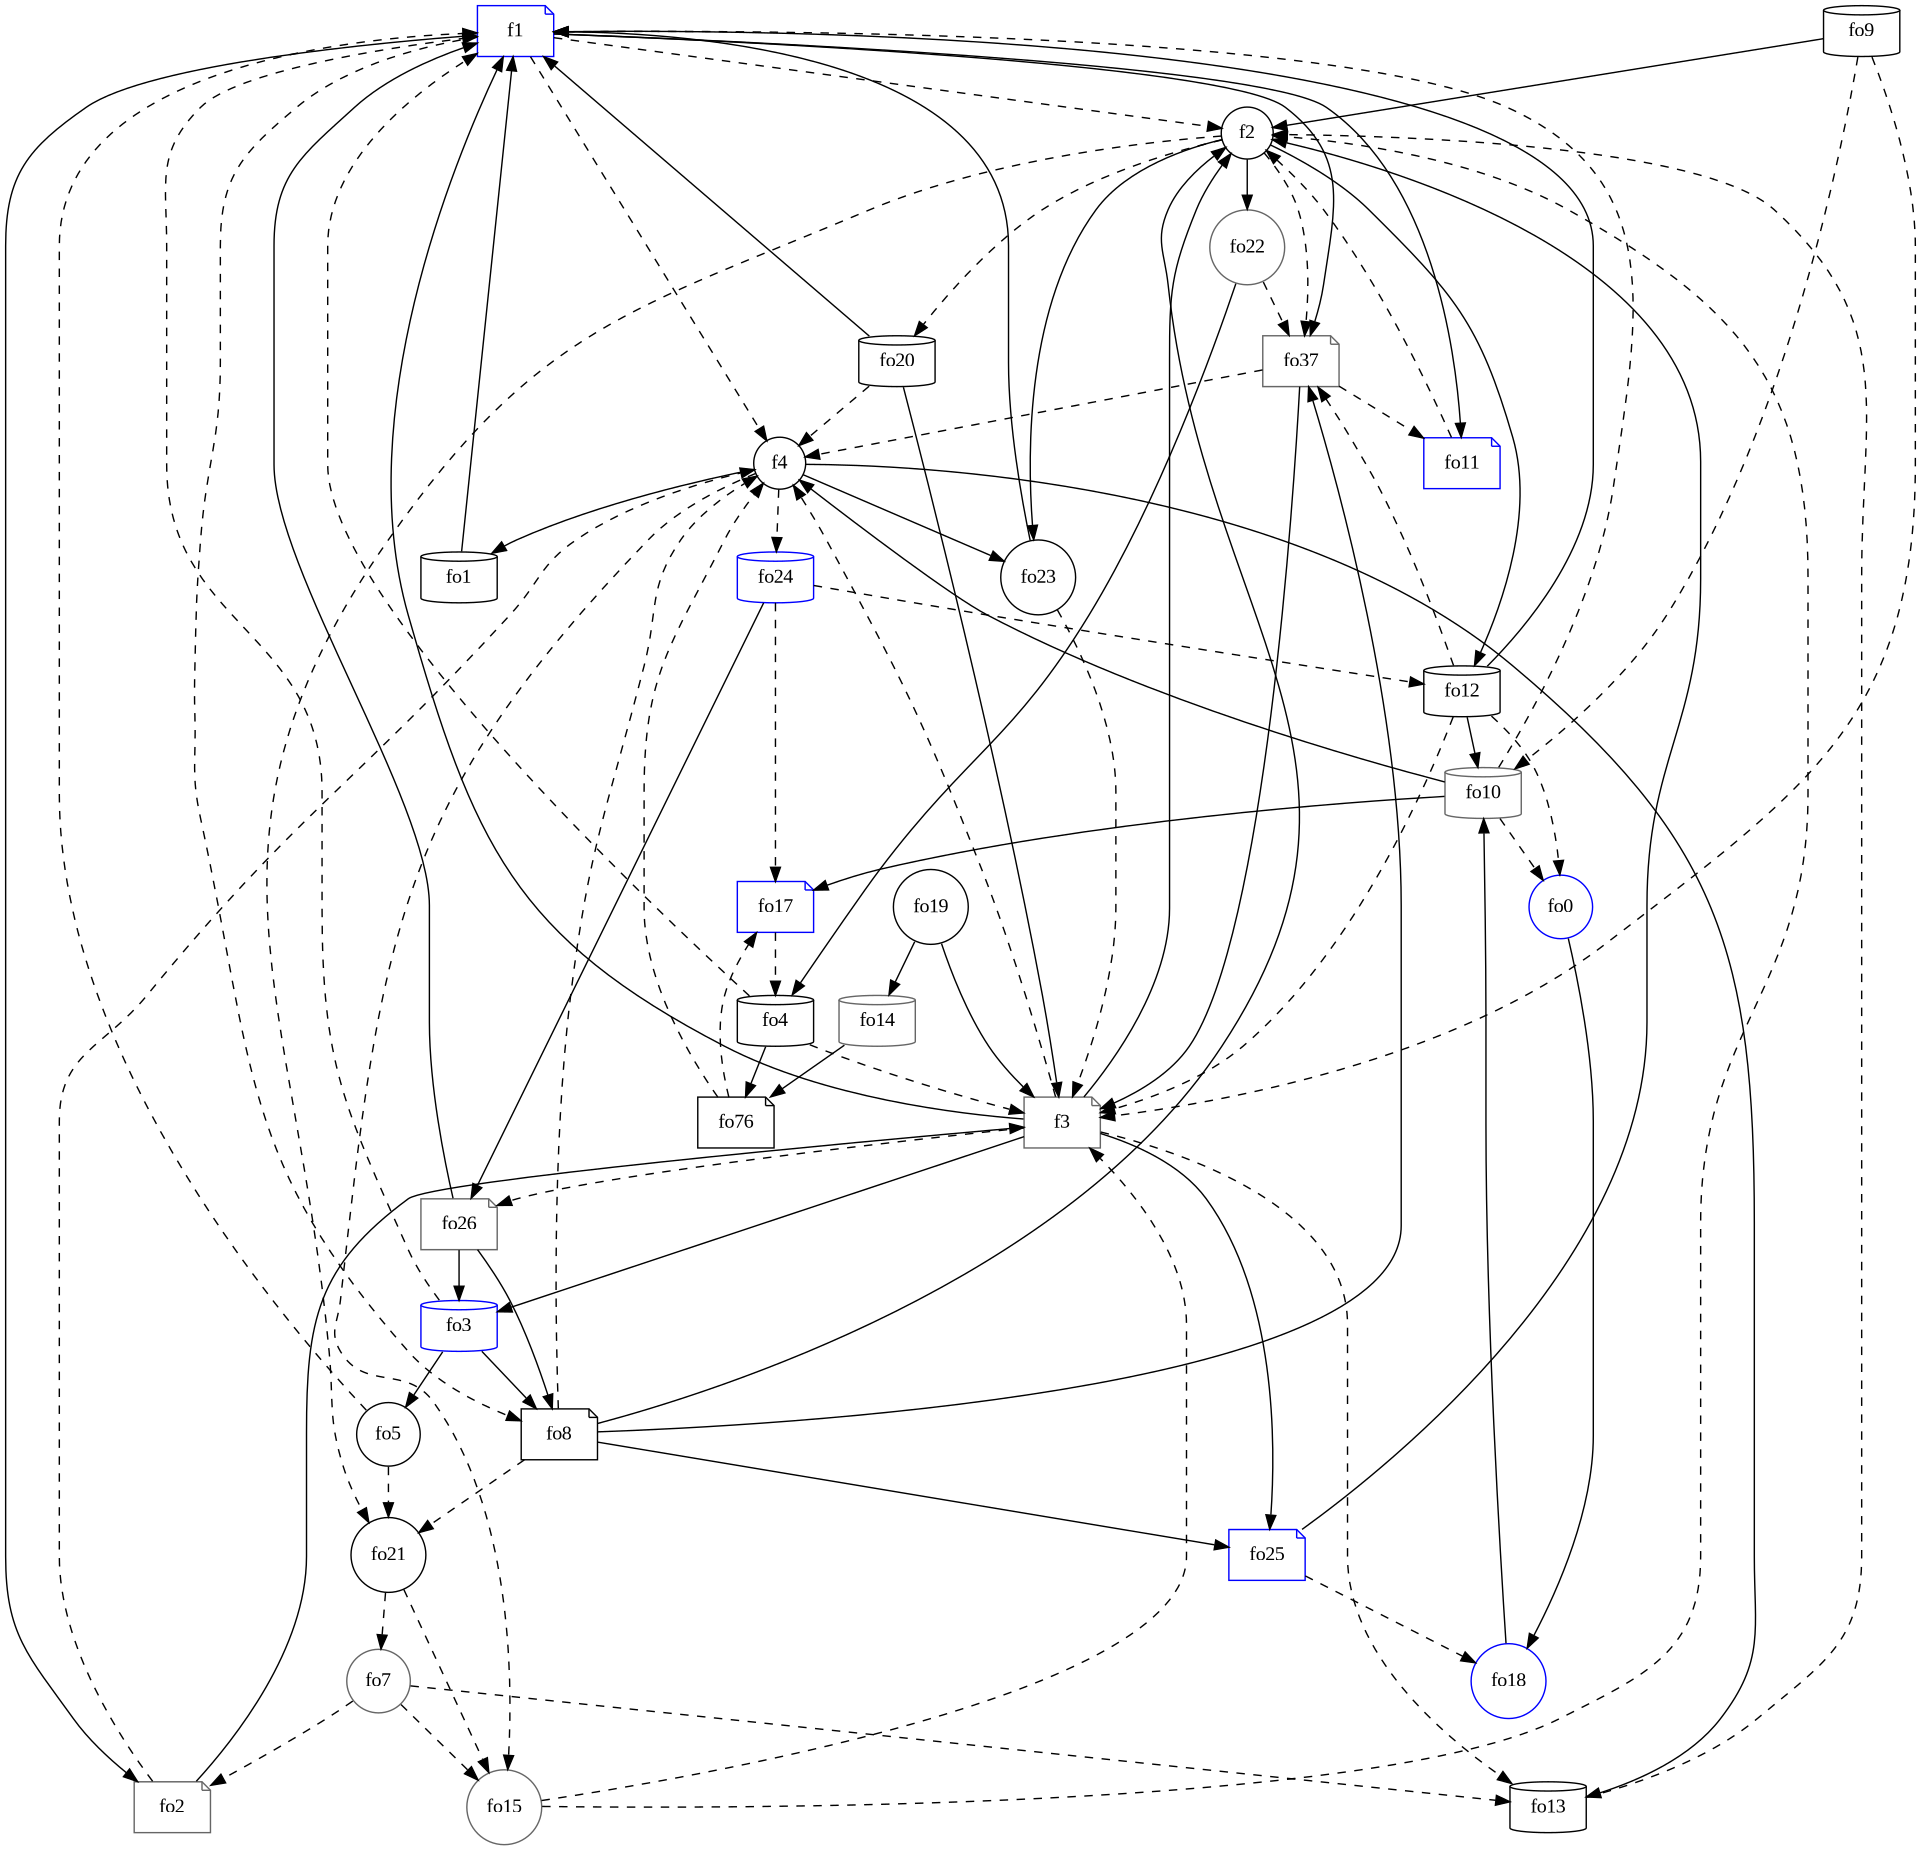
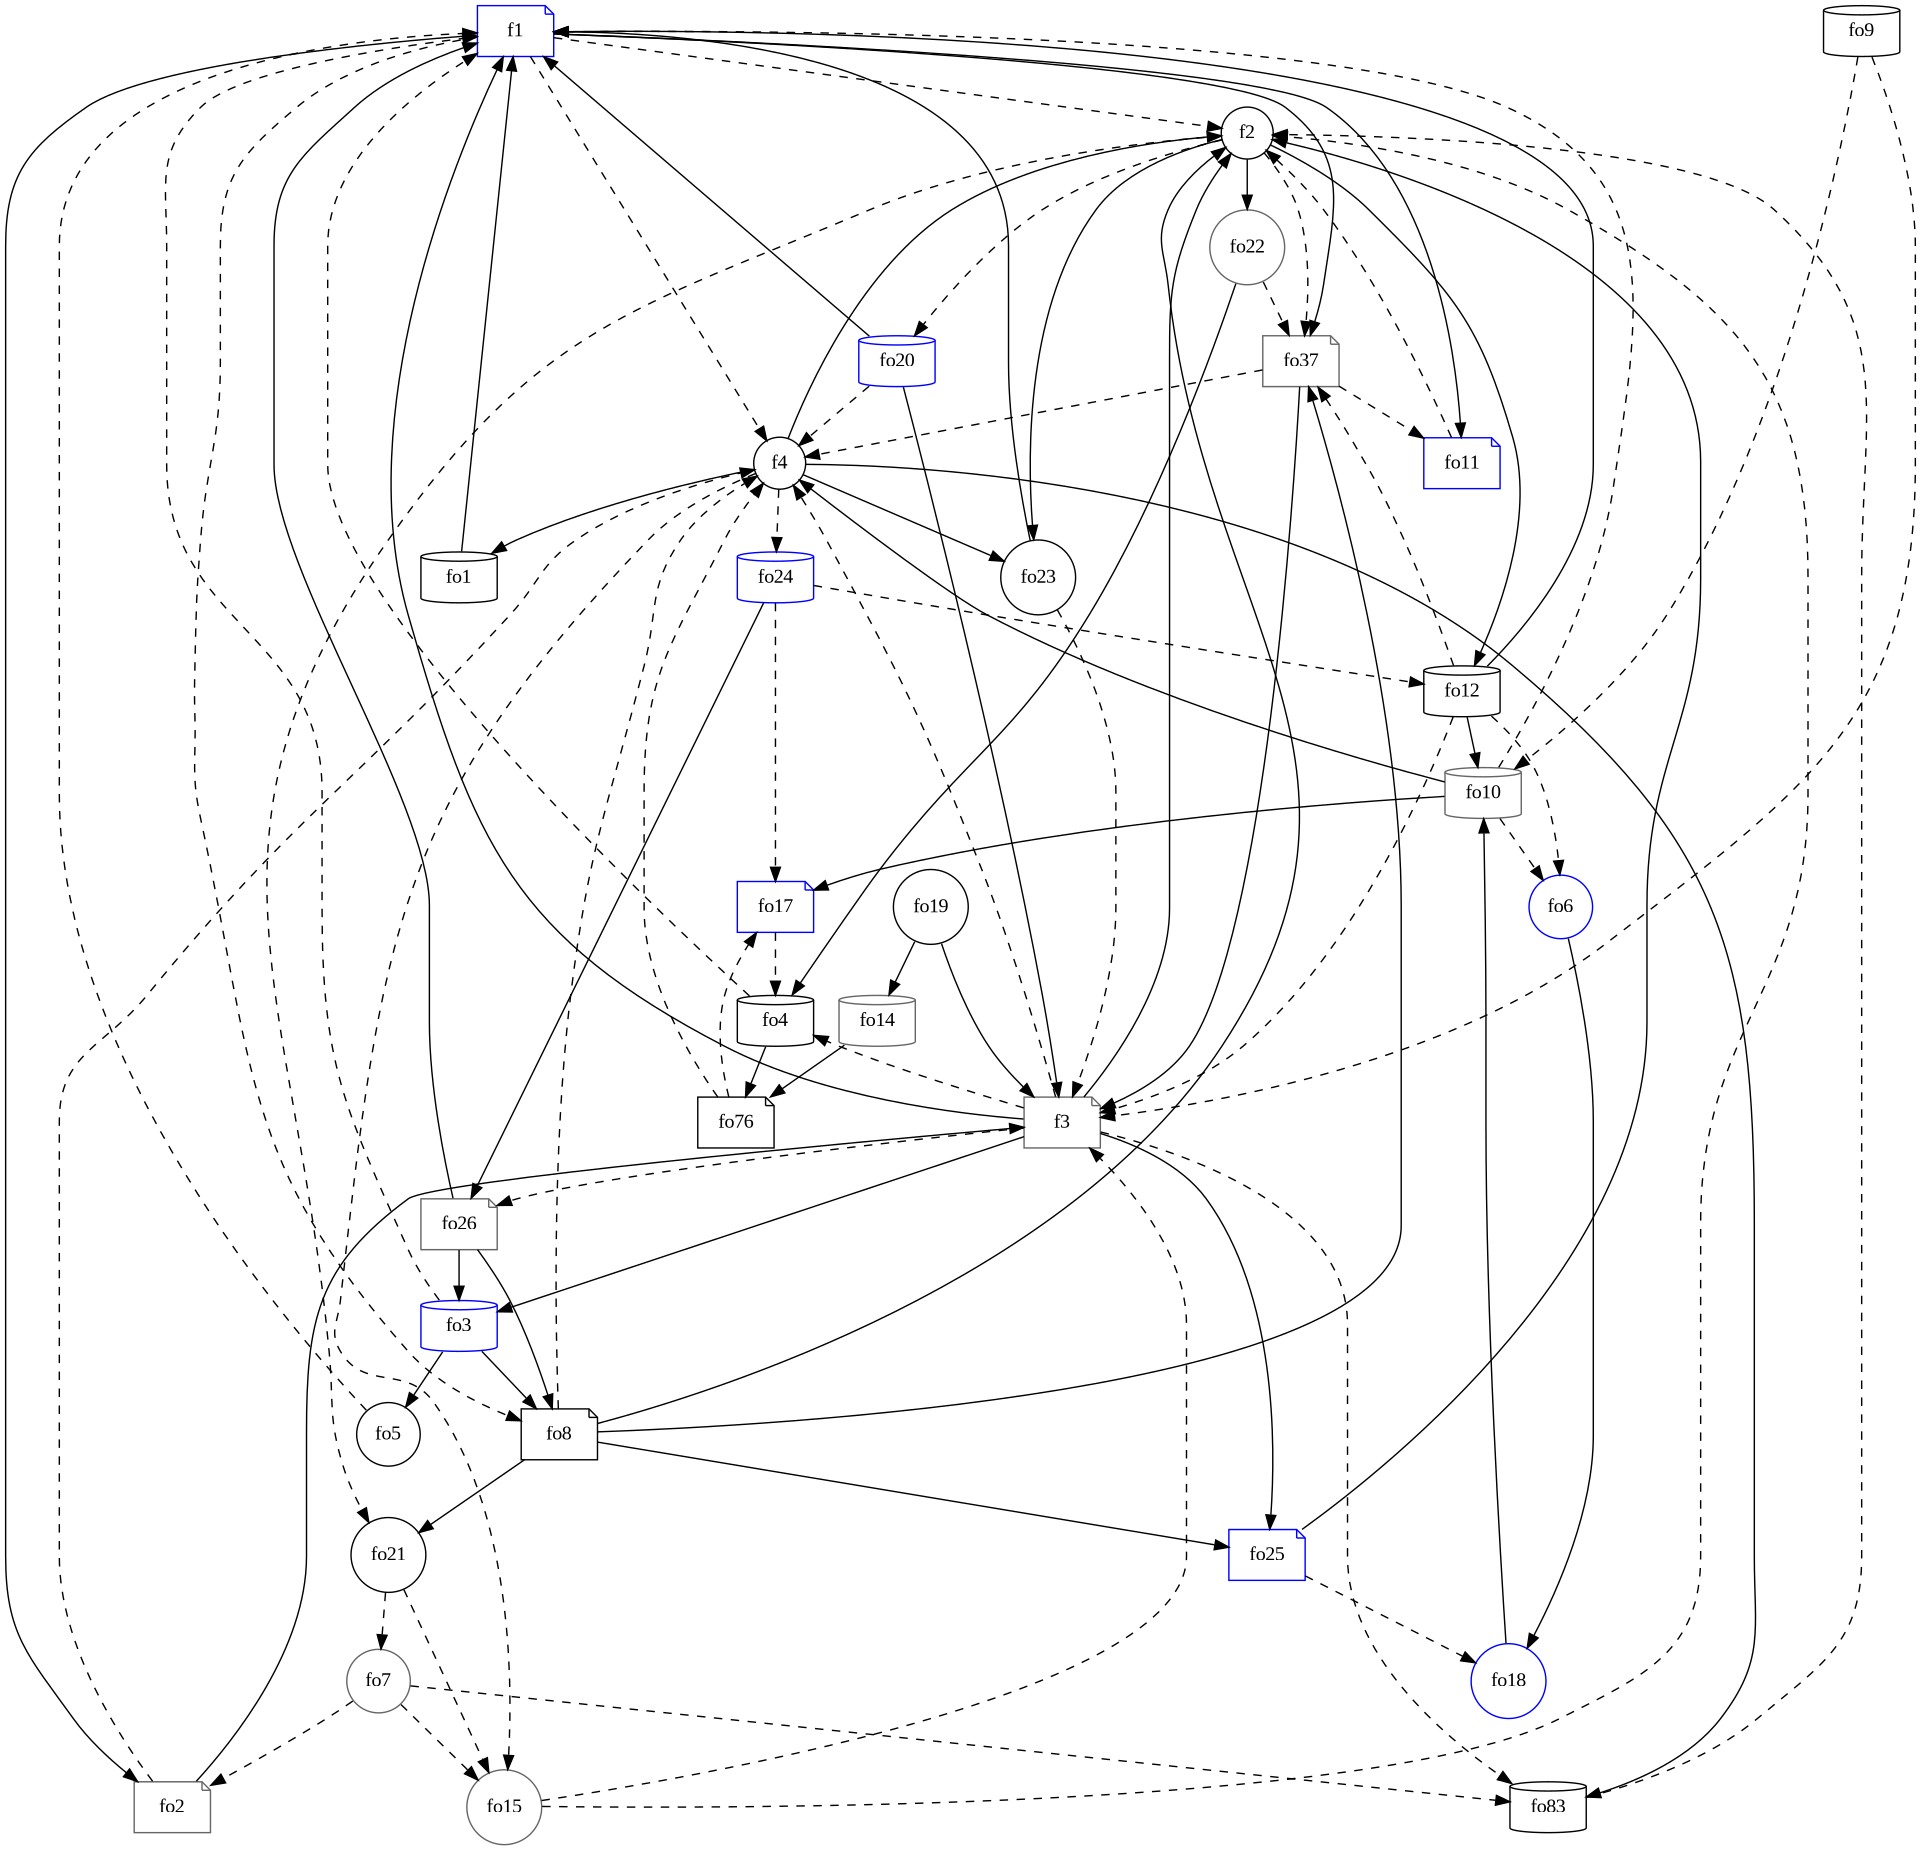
(1555, 82) -> (945, 215)
(897, 361) -> (897, 361)
(1561, 907) -> (1561, 907)
(909, 1080) -> (925, 1077)
(388, 1485) -> none
(470, 1497) -> (470, 1497)
(1548, 1807) -> (1548, 1807)
